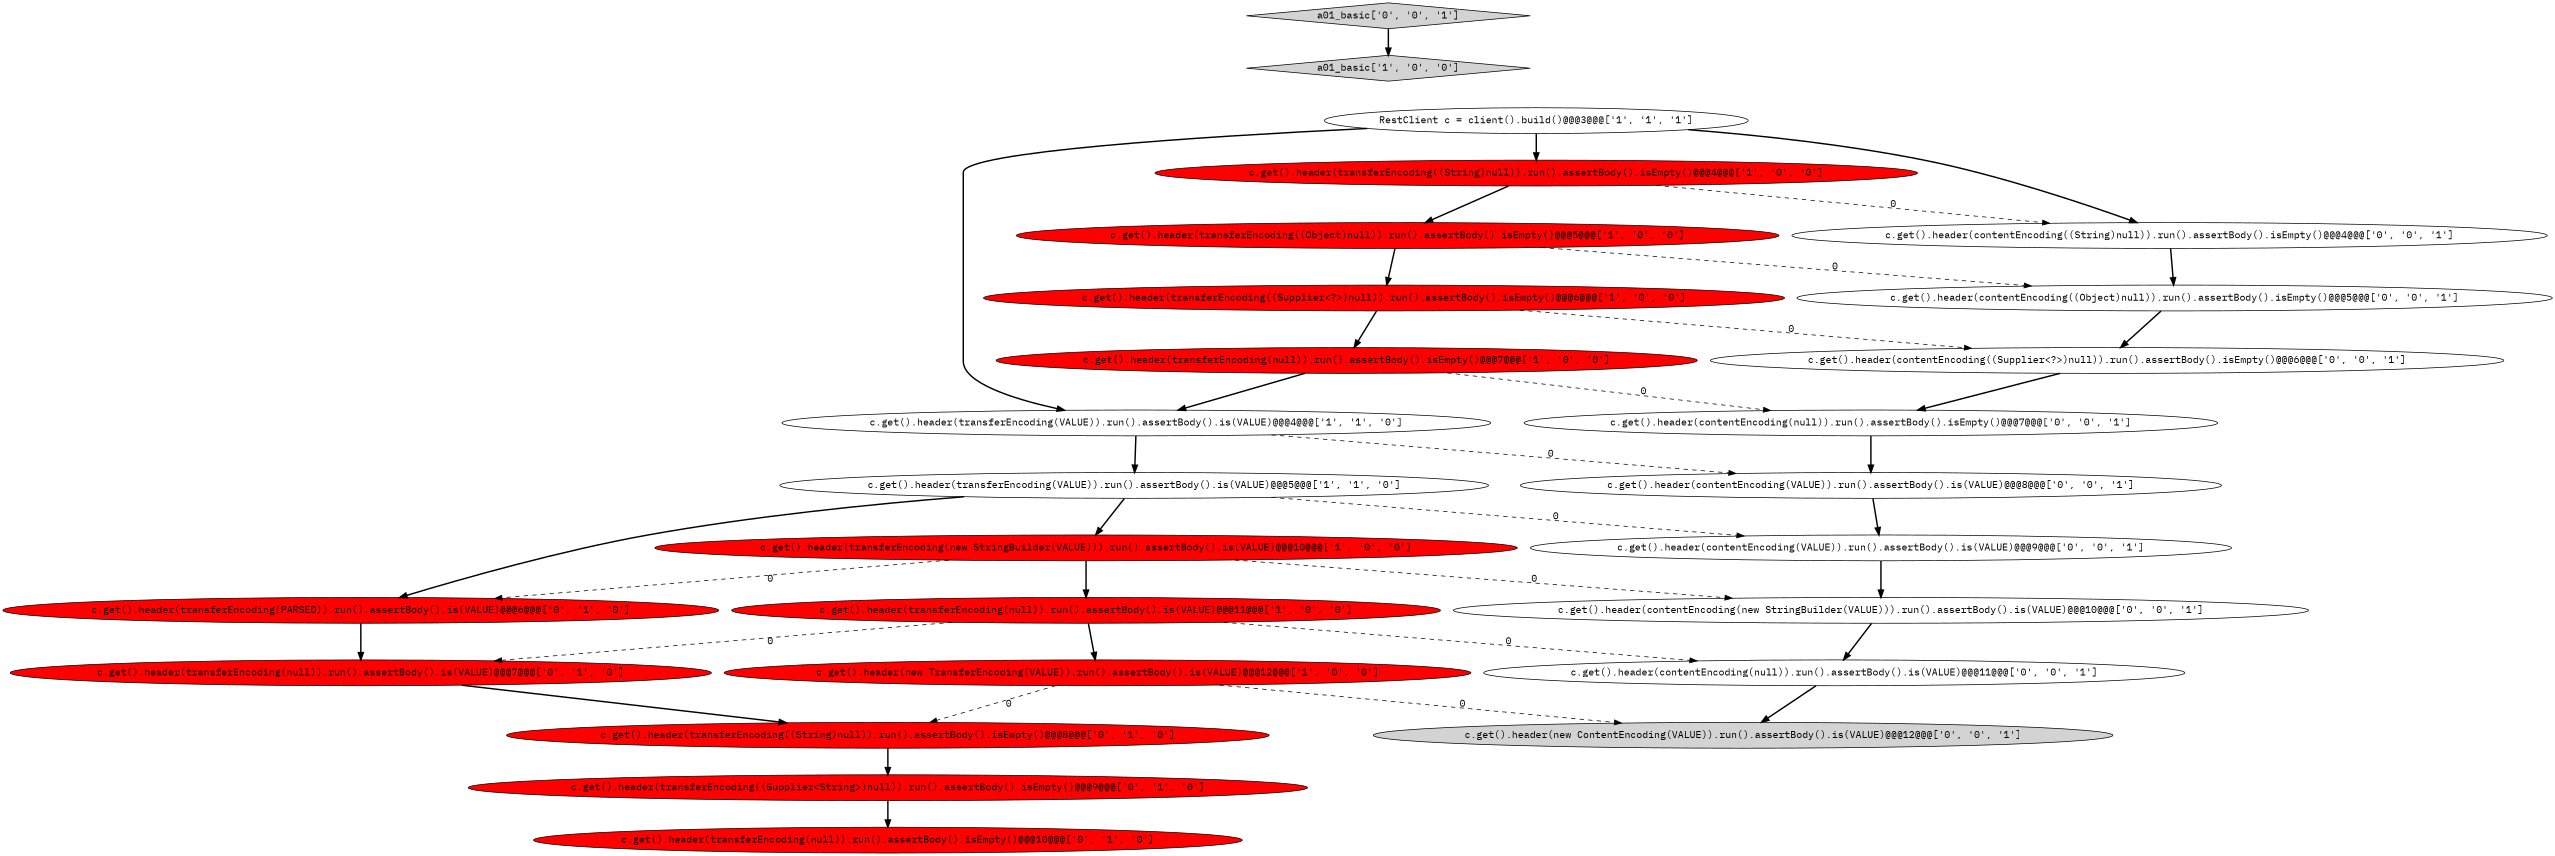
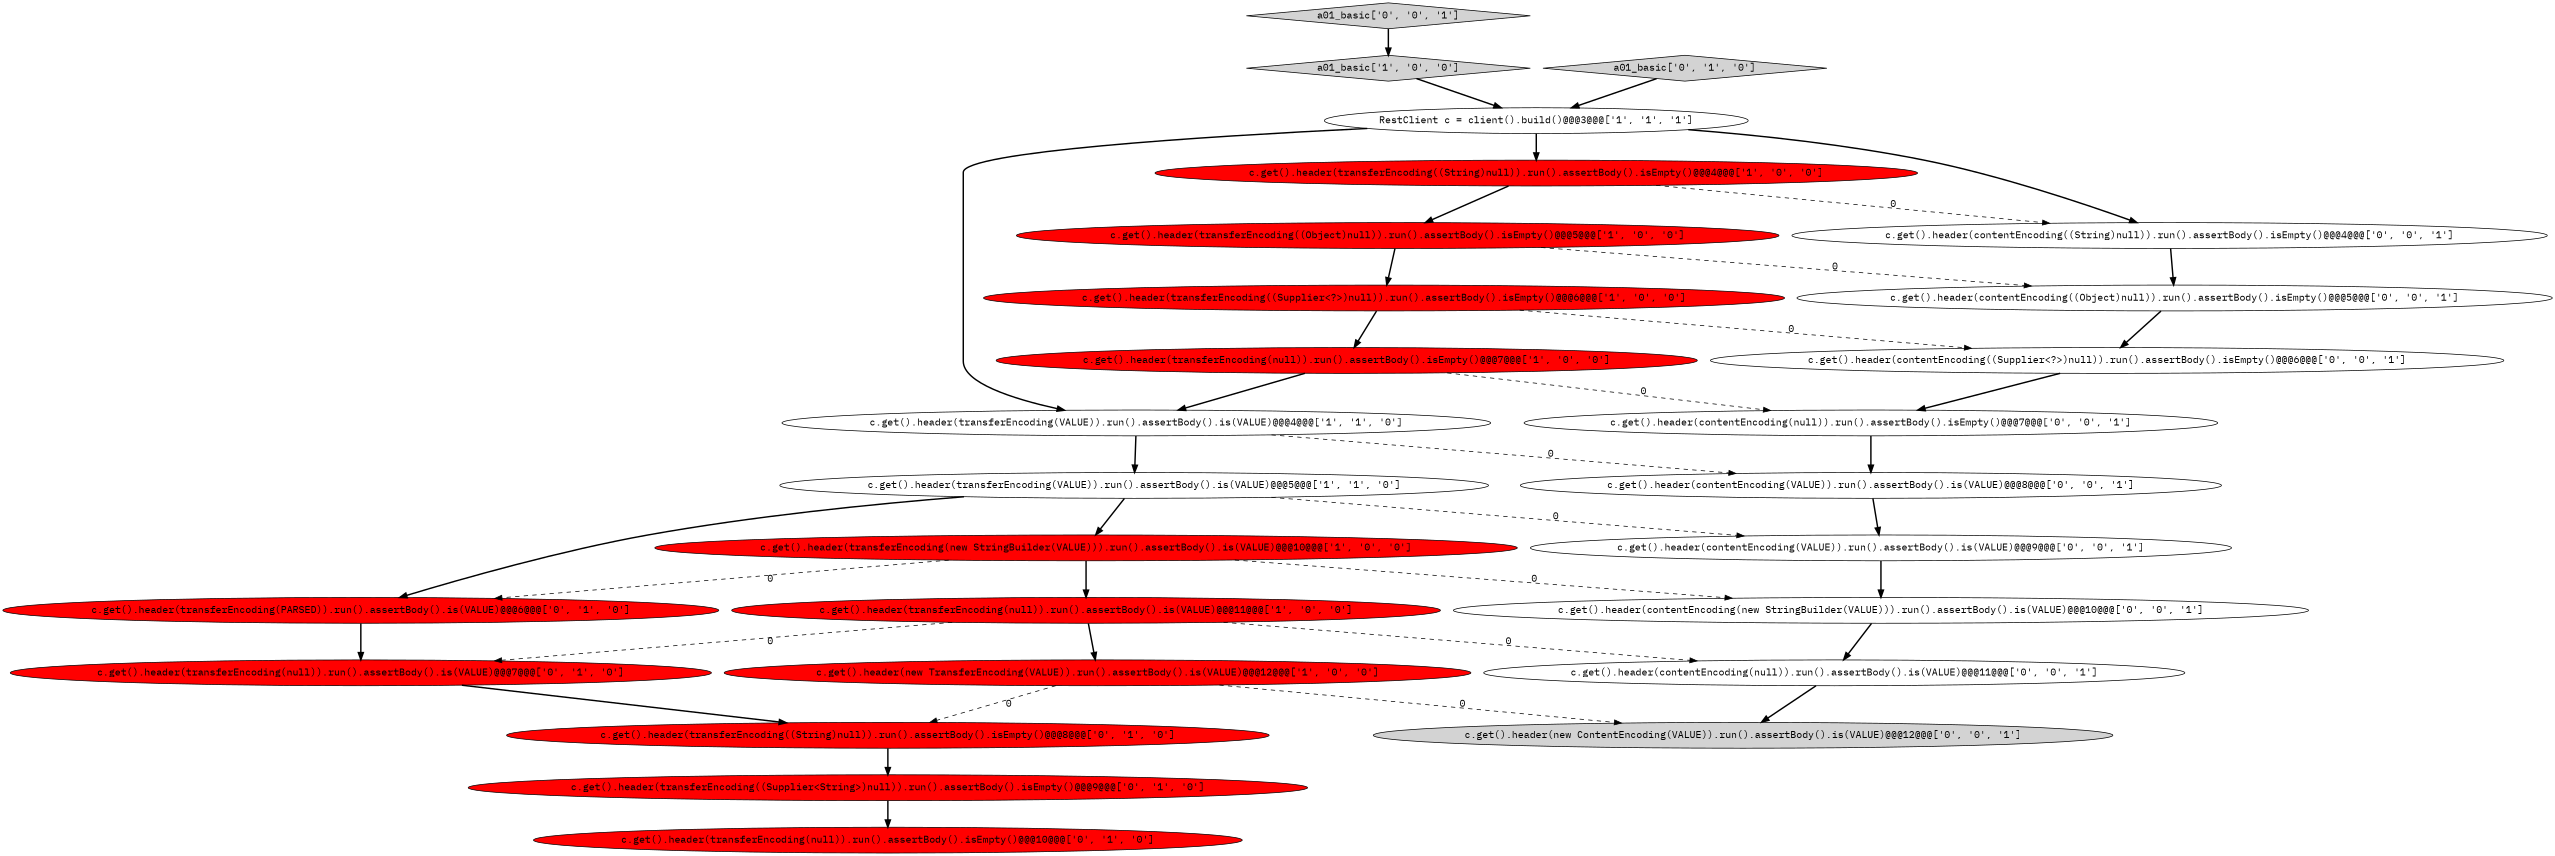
none -> (1685, 68)
none -> (1455, 92)
